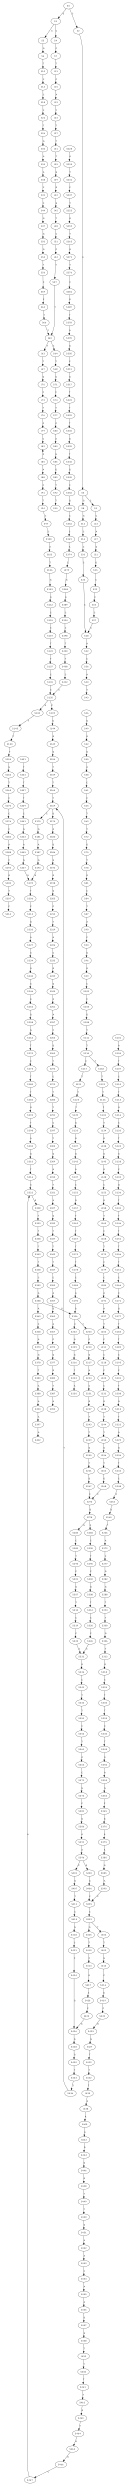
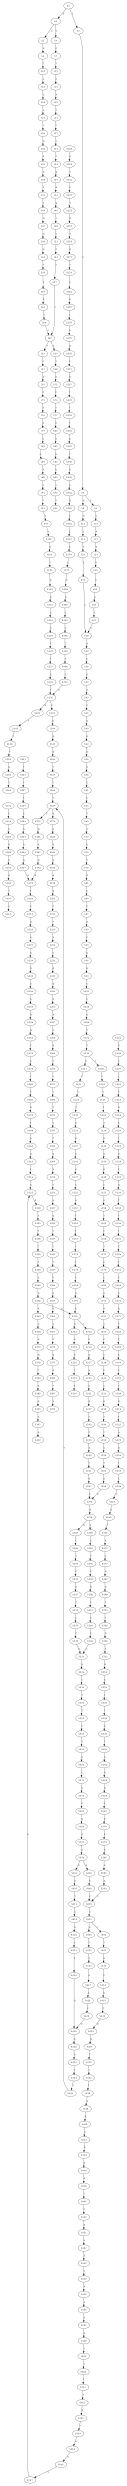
(43, 455) -> (40, 453)
none -> (86, 704)
(8, 797) -> none
